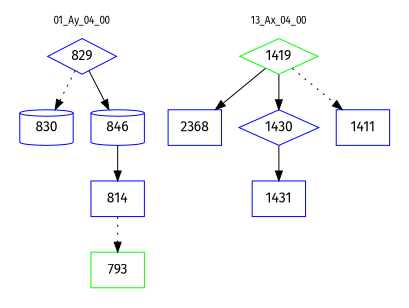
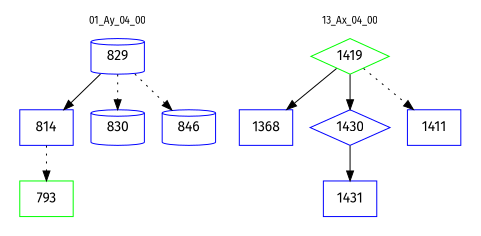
(82, 56) -> (118, 56)
(97, 86) -> (150, 89)
(195, 128) -> (266, 128)
(118, 158) -> (86, 88)
